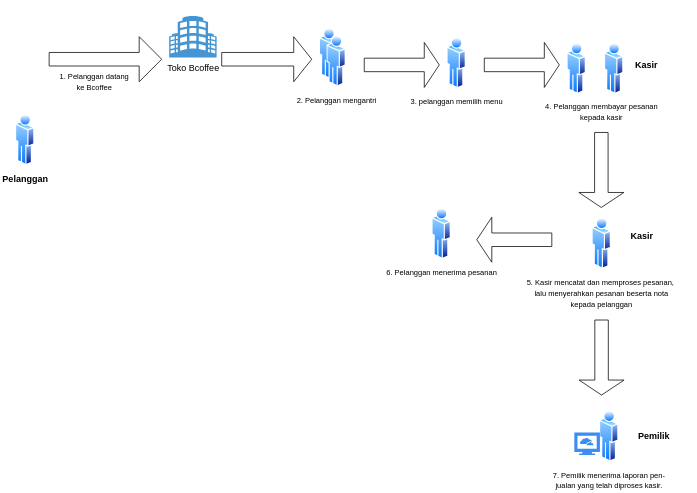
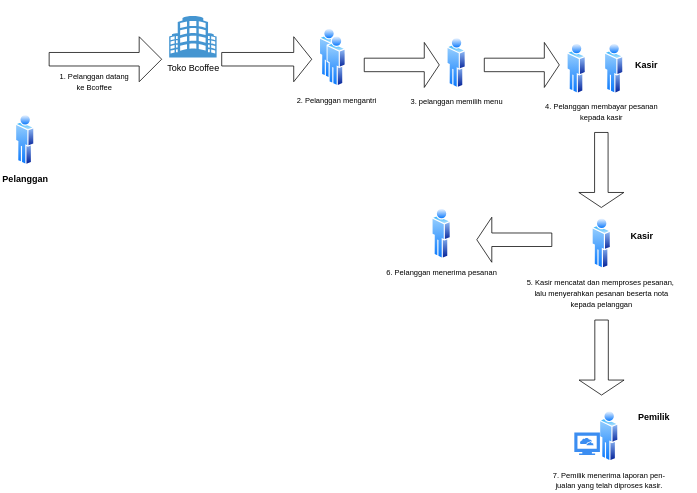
(654, 436) -> (654, 417)
